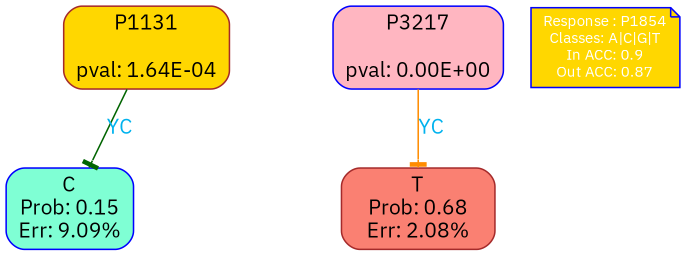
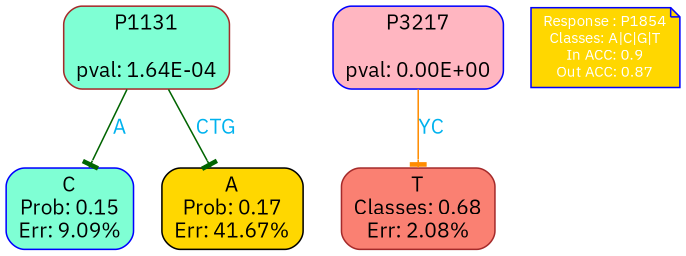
(147, 48) -> (147, 48)
(120, 128) -> (120, 128)
none -> (233, 209)
(418, 209) -> (418, 209)
